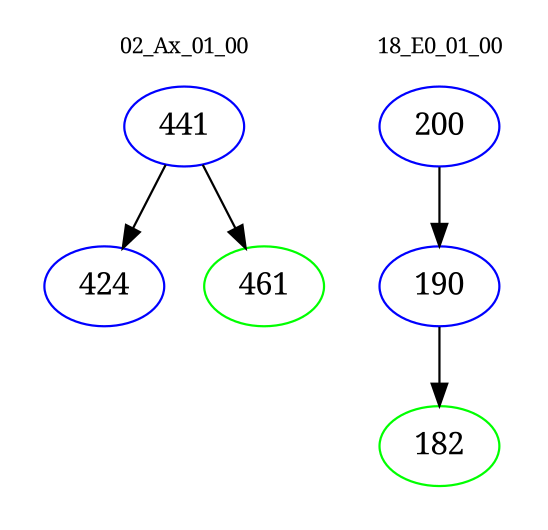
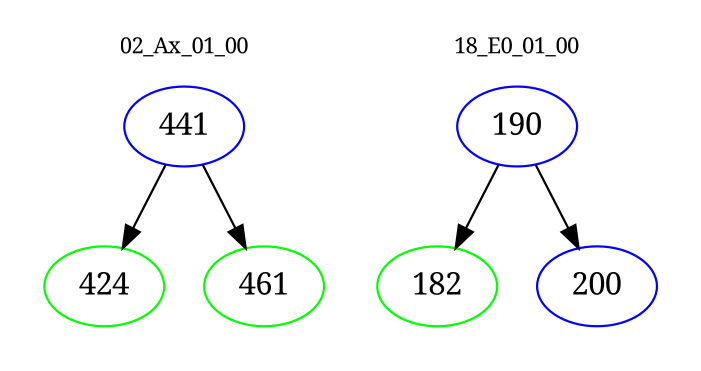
(439, 196) -> (552, 196)
(104, 286) -> (104, 286)
